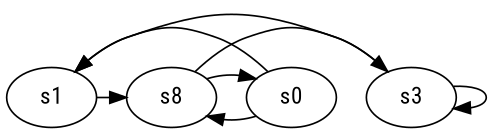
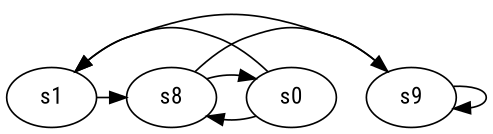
(411, 97) -> (411, 97)
